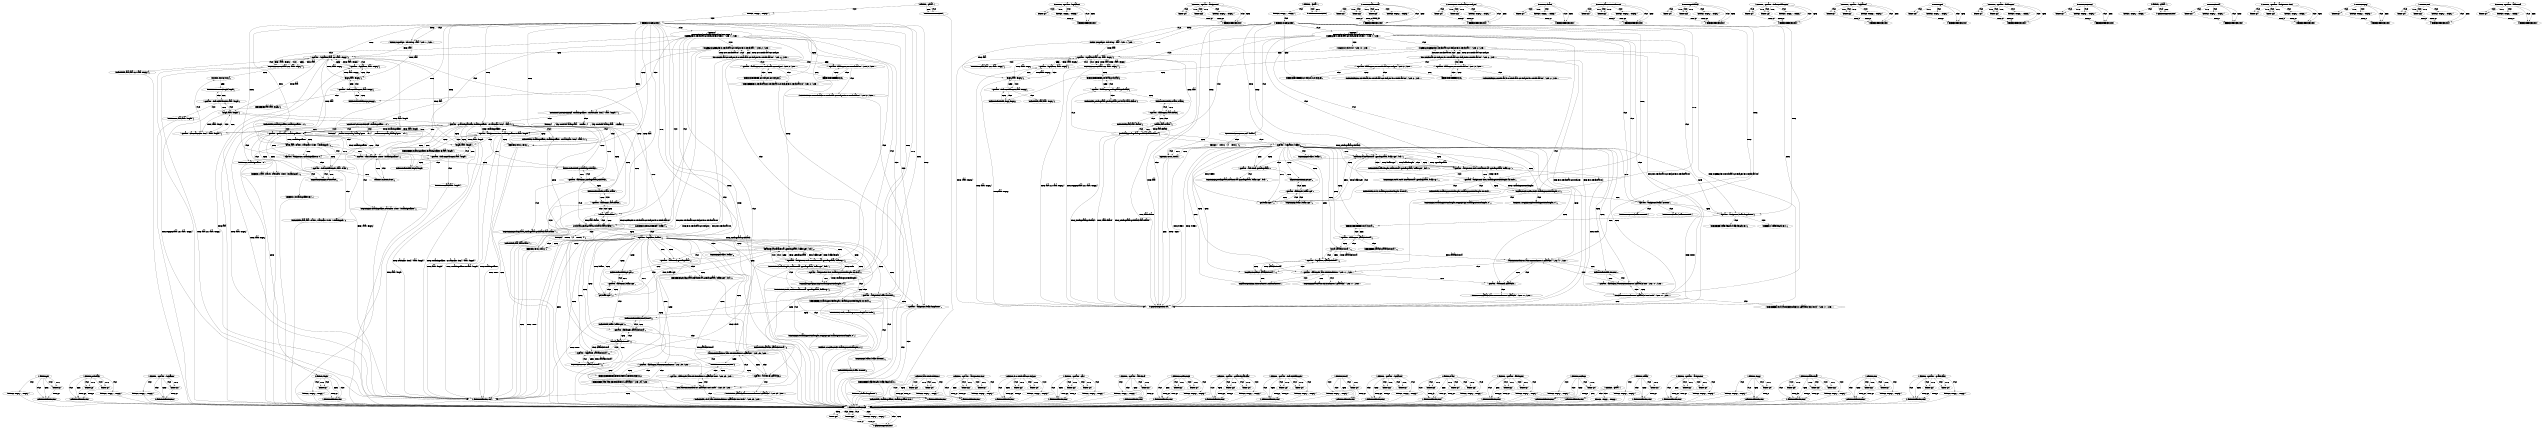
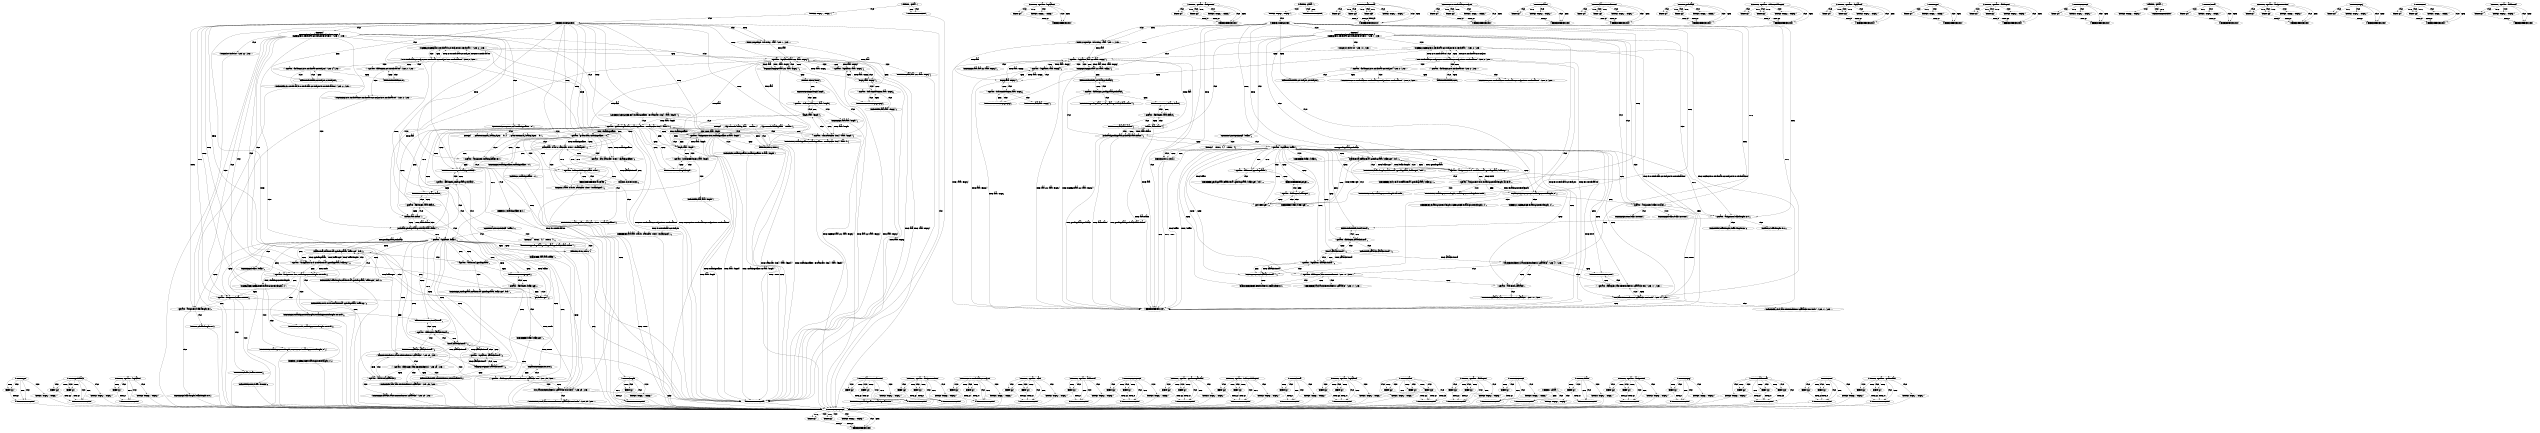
none -> (236, 54)
(286, 129) -> (524, 139)
(384, 168) -> (628, 171)
